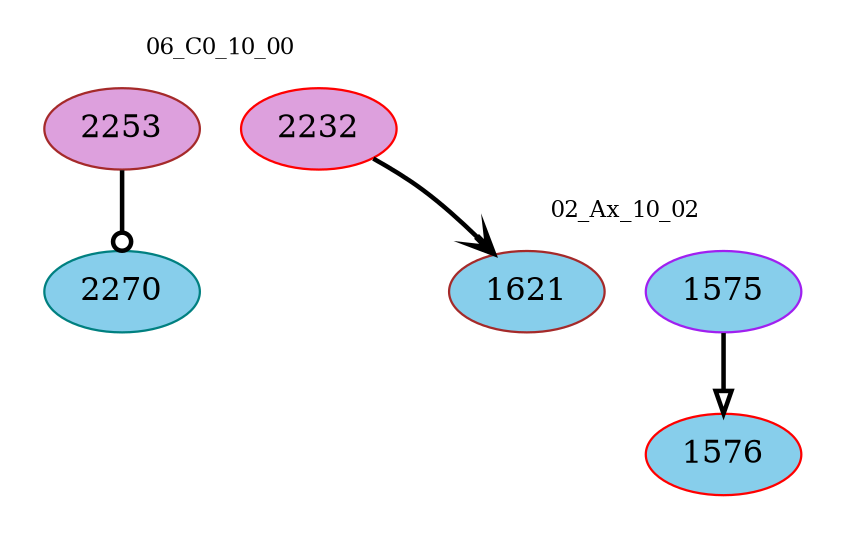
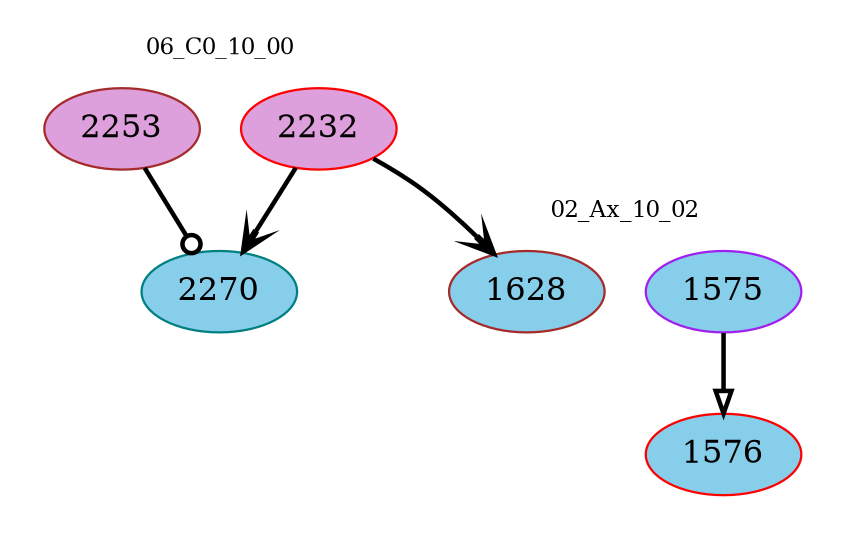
none -> (276, 200)
(527, 292) -> (527, 292)
